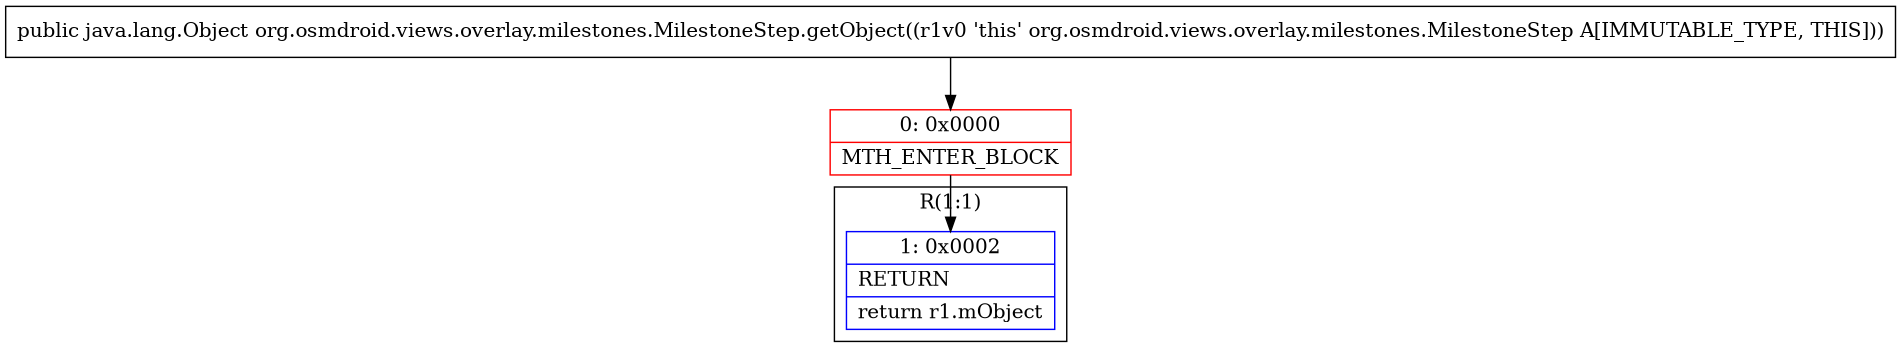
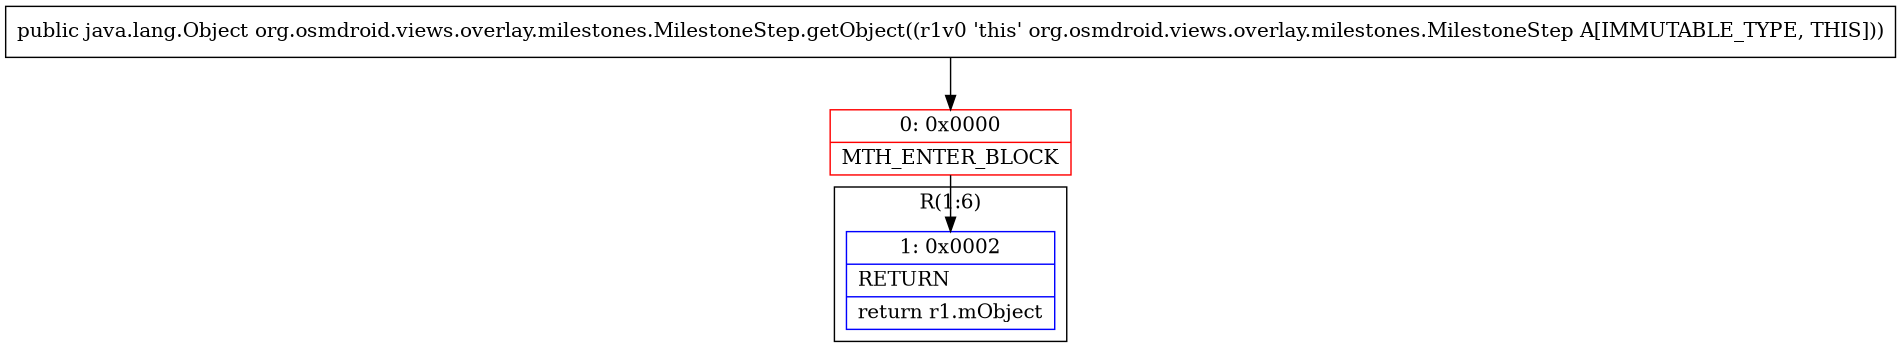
(951, 203) -> (951, 203)
